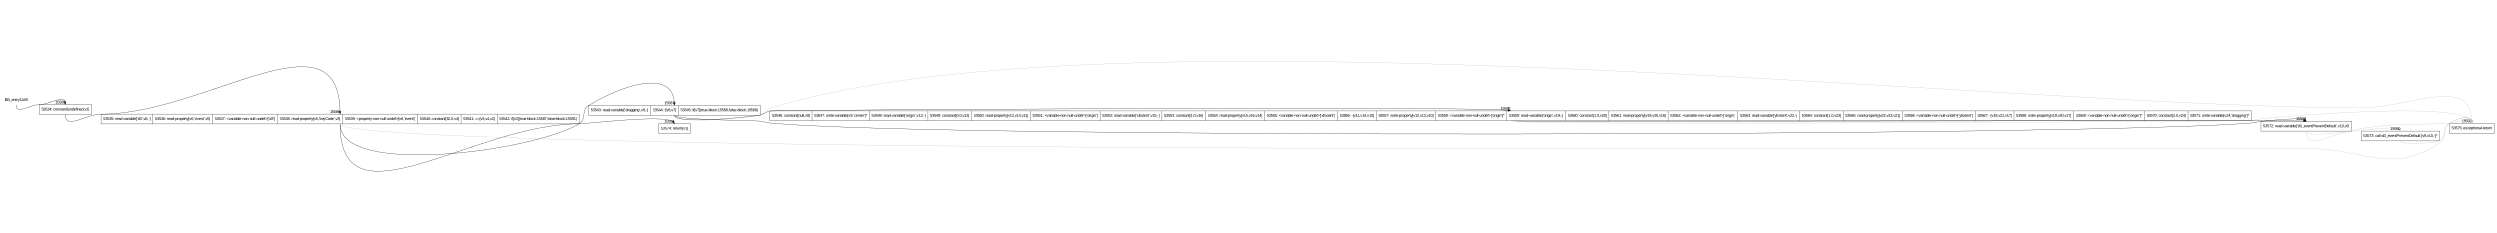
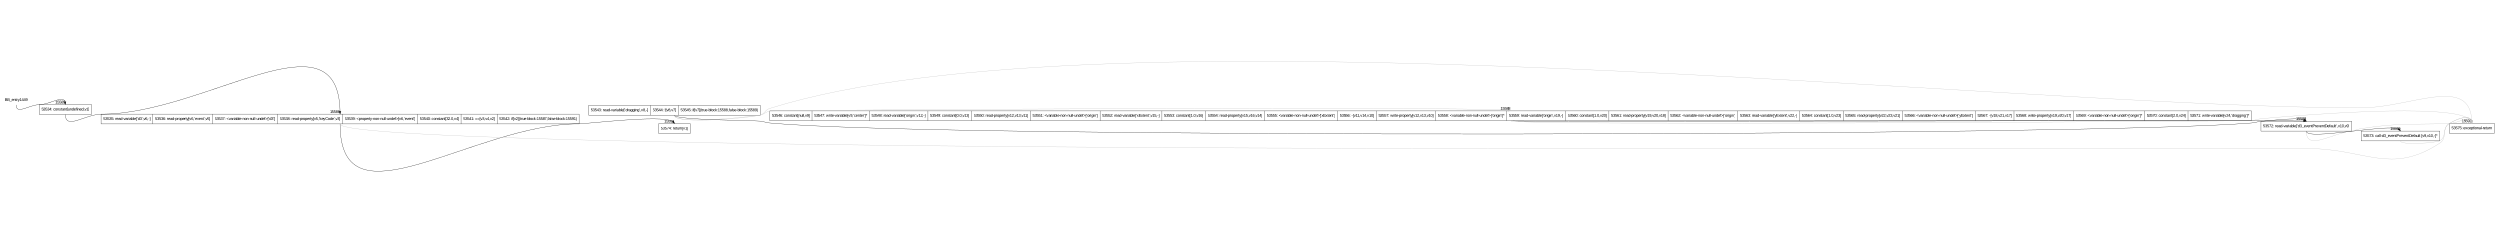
(1090, 109) -> (1090, 109)
(2361, 130) -> (2361, 130)
(516, 144) -> none
